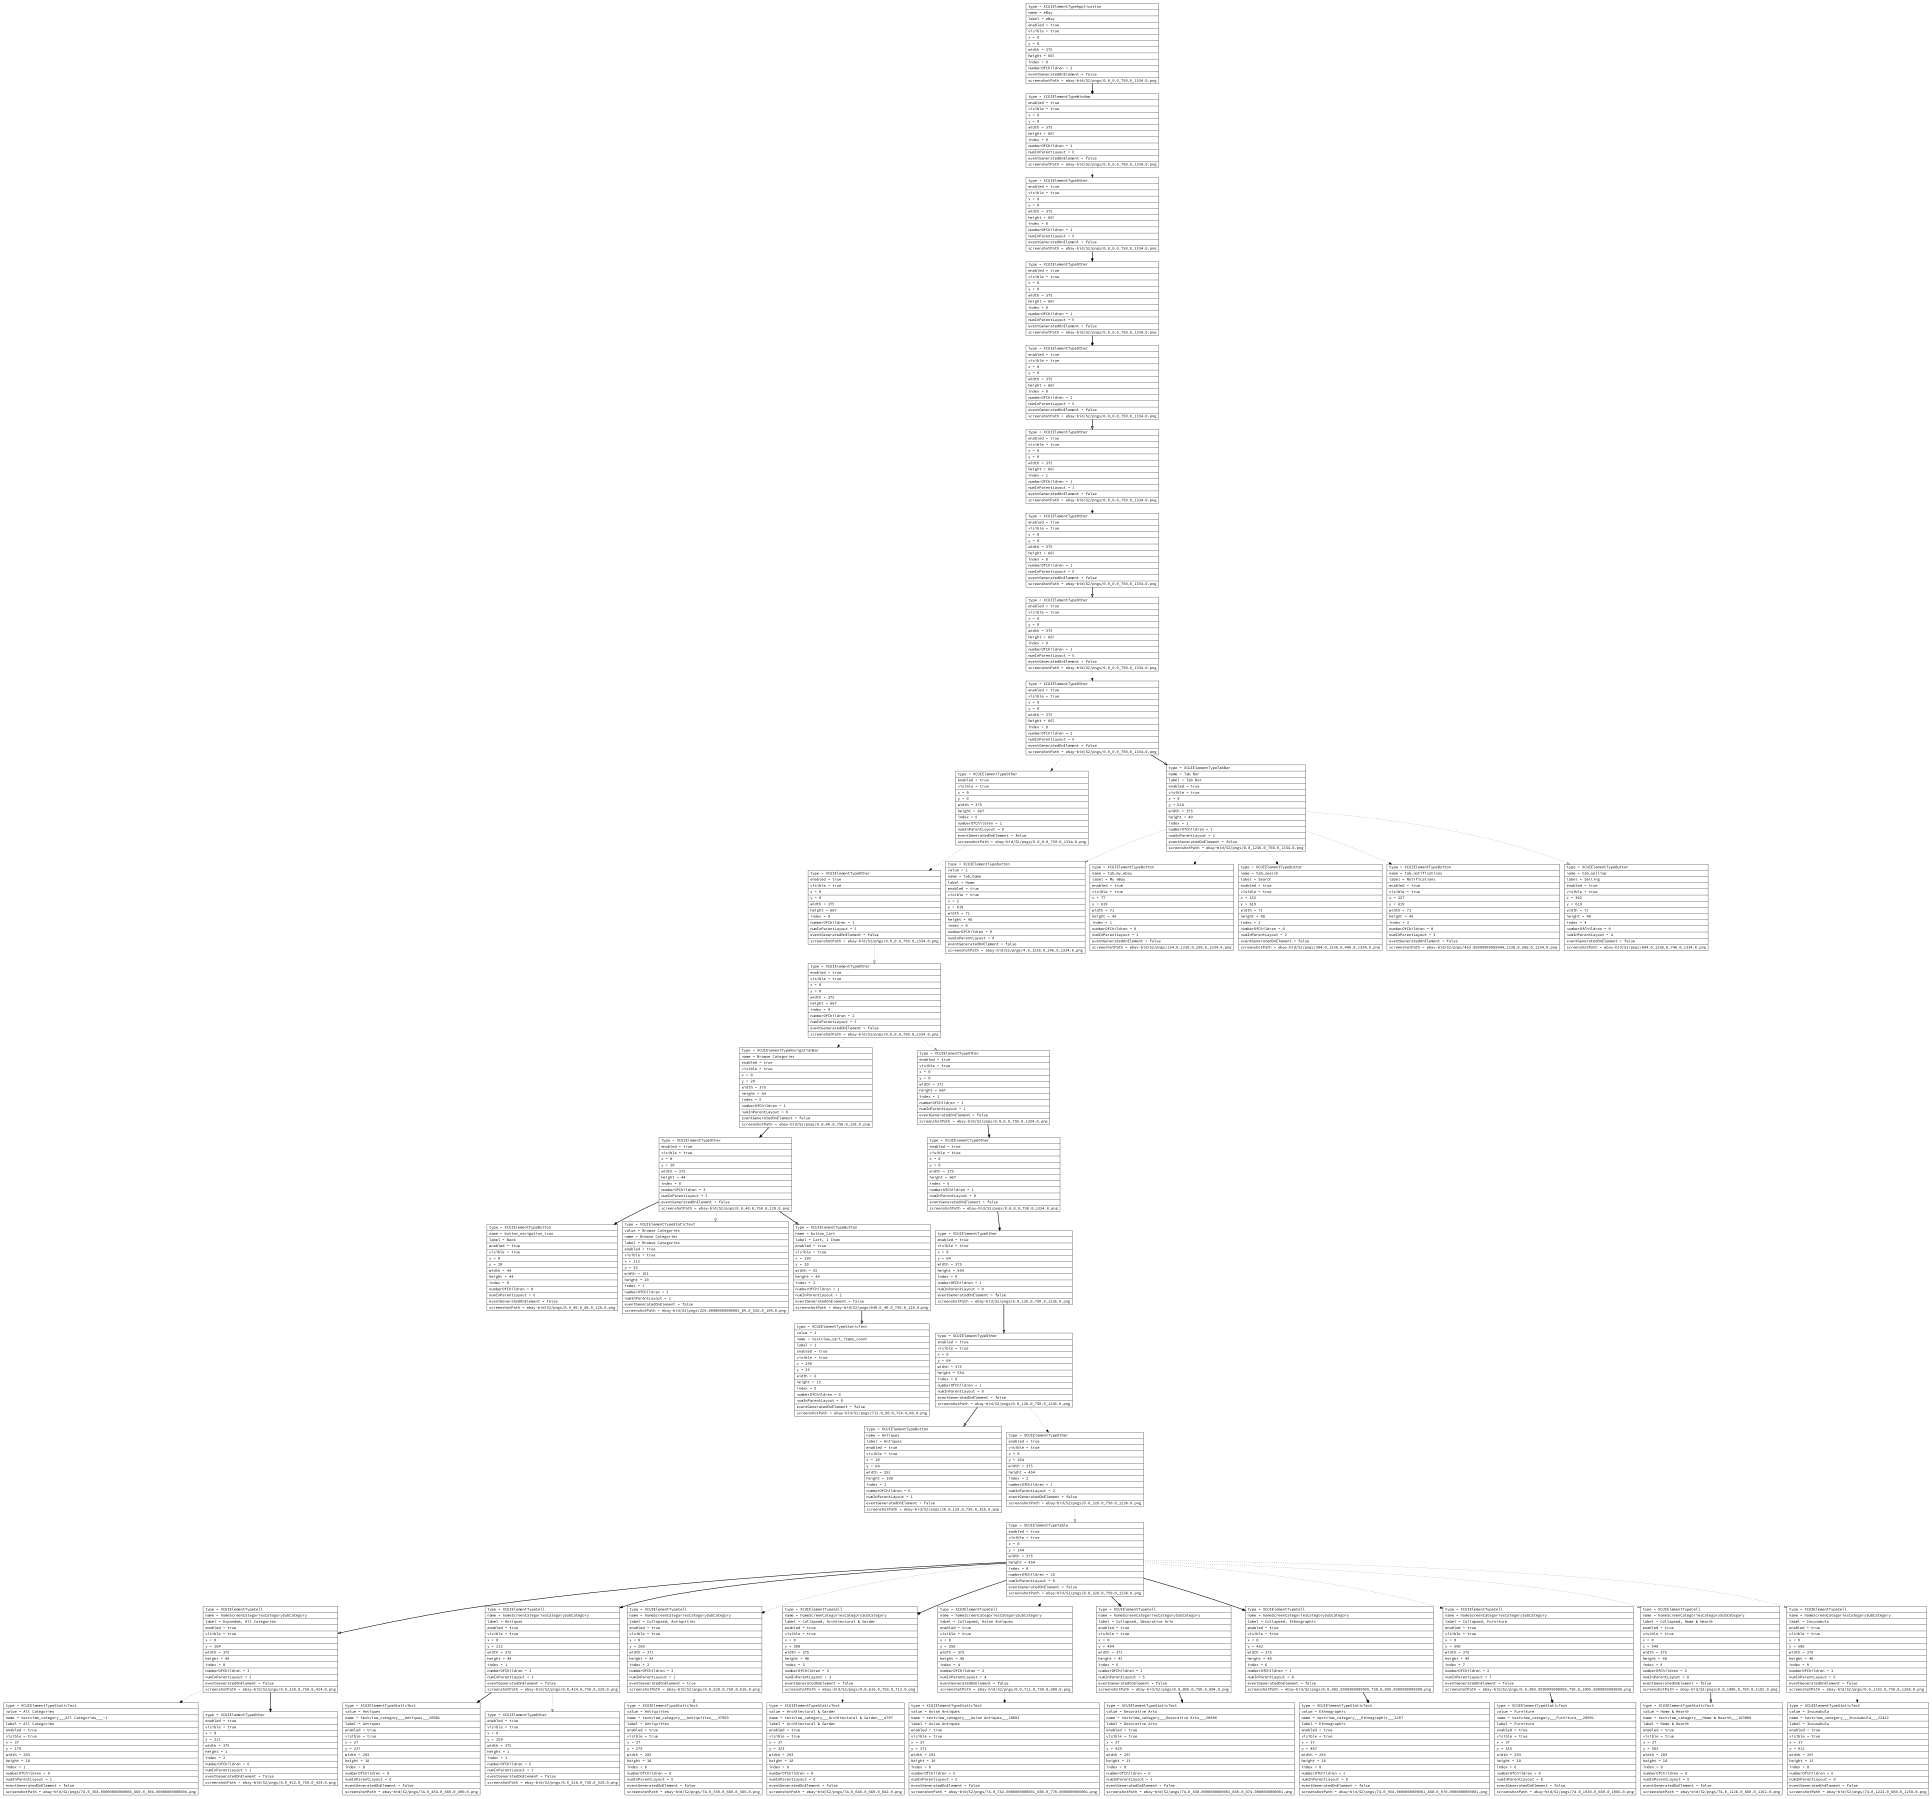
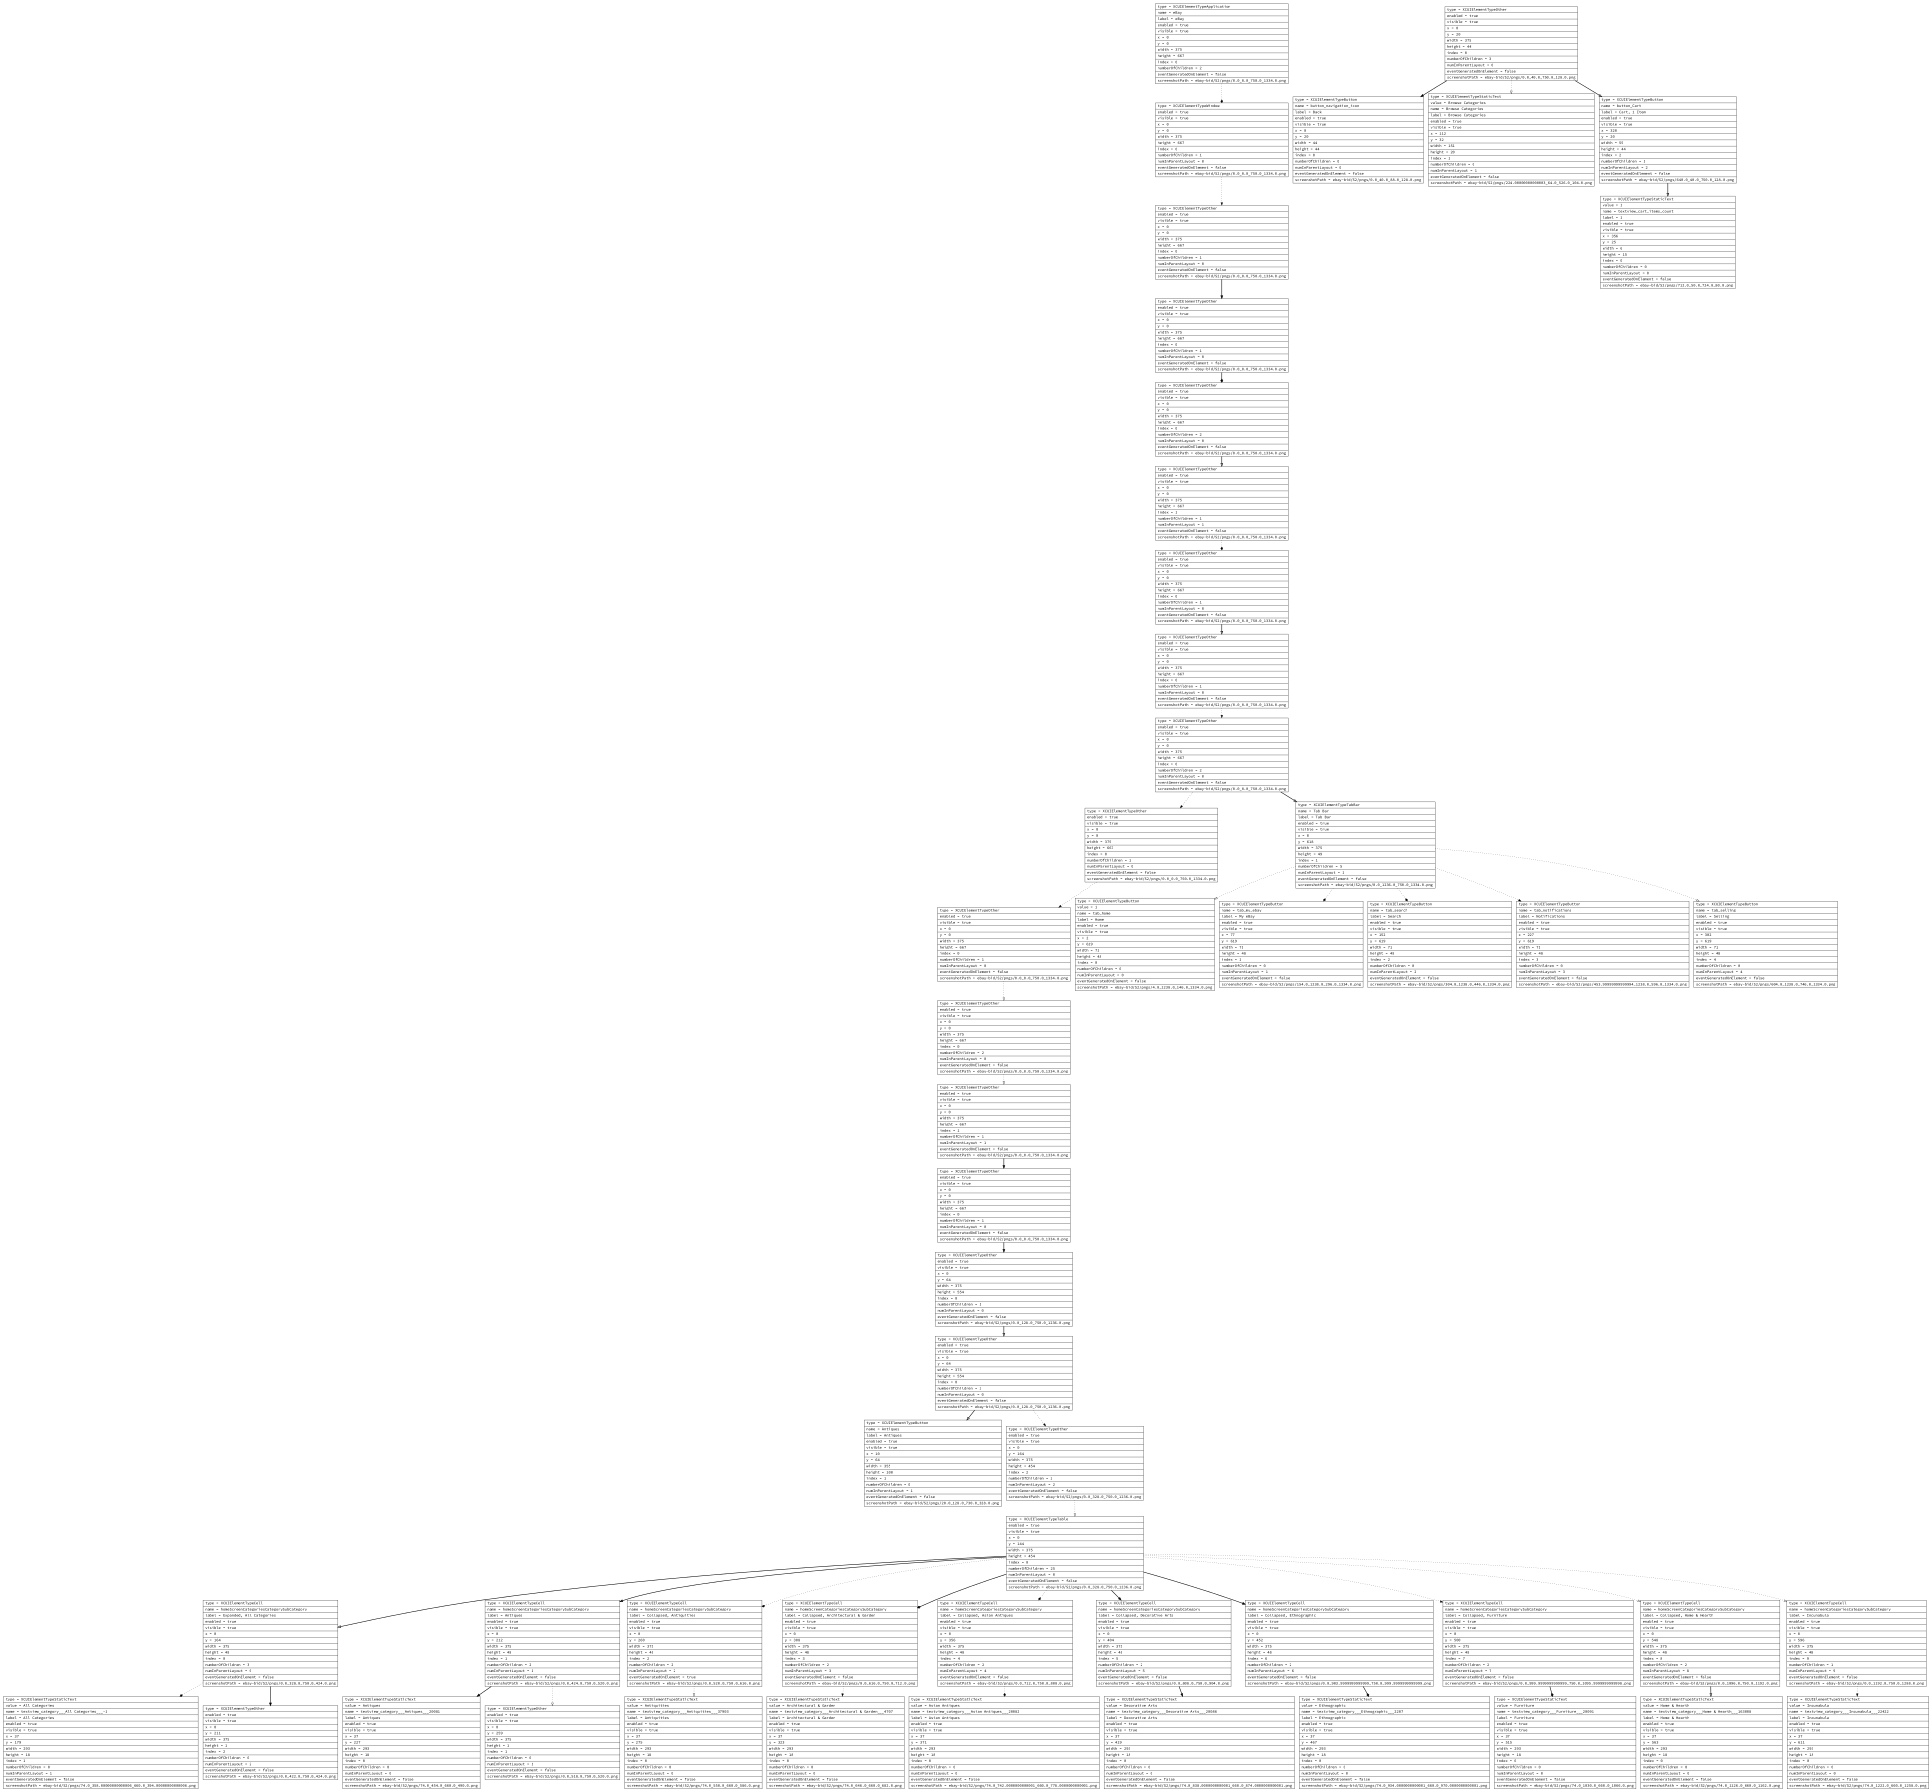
(1092, 87) -> (1222, 92)
(806, 1088) -> none
